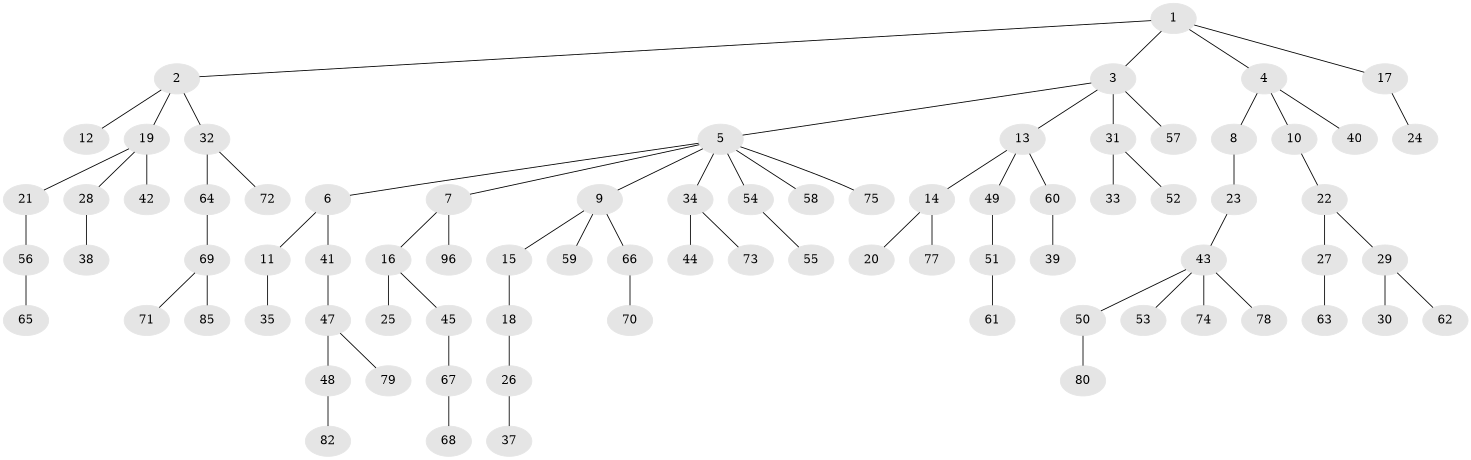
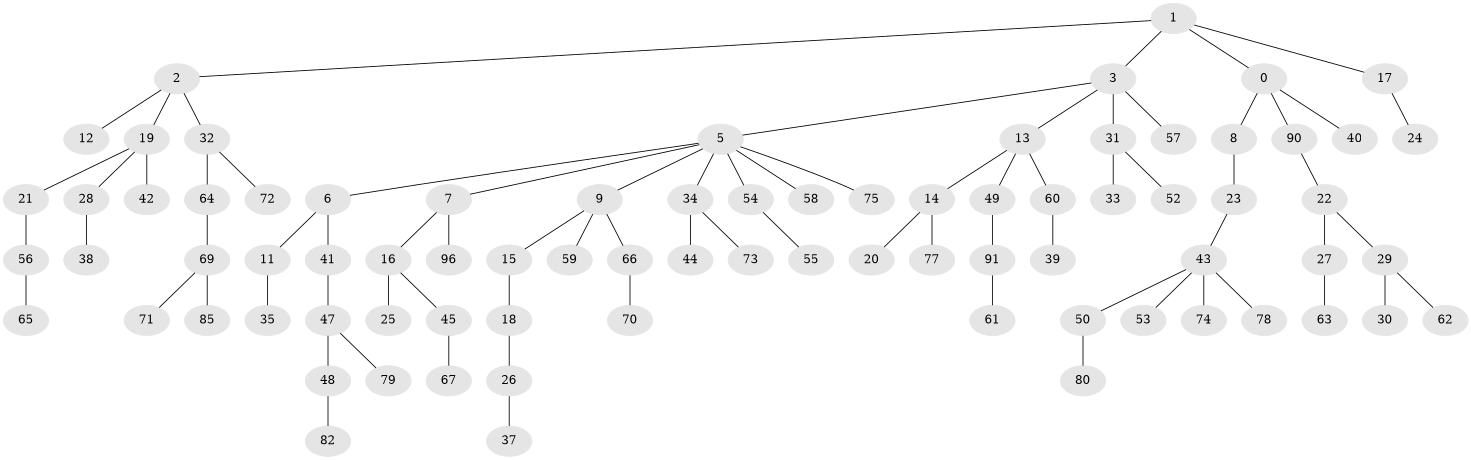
(1264, 79) -> (1264, 79)
(1294, 139) -> (1294, 139)
(992, 260) -> (992, 260)
(449, 441) -> none
